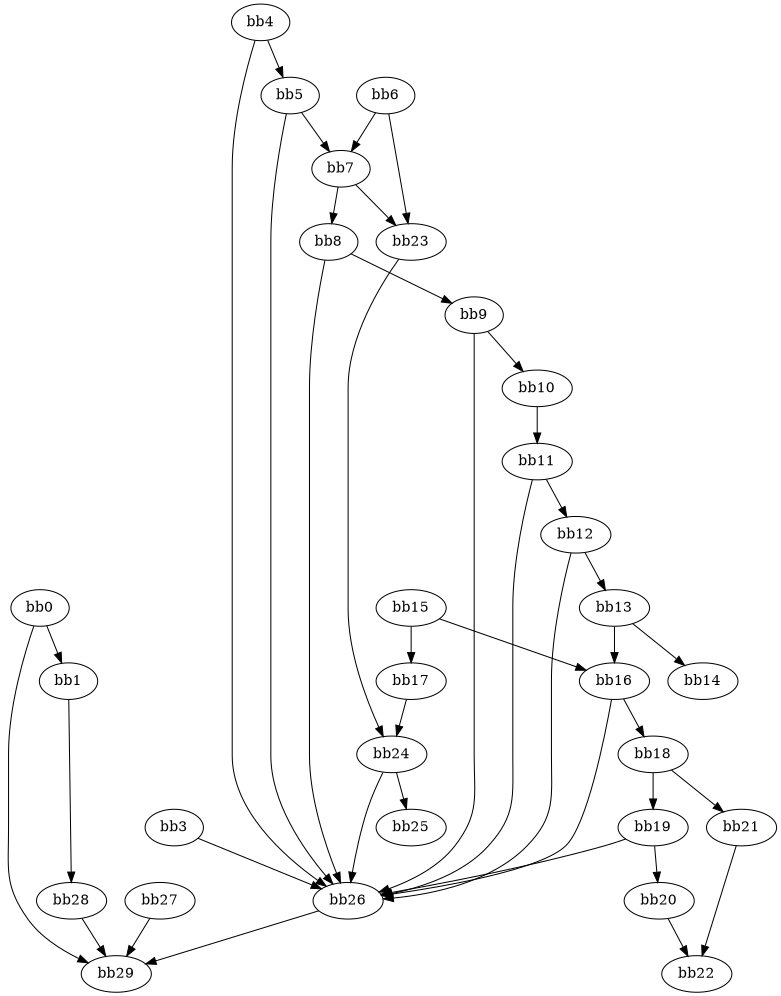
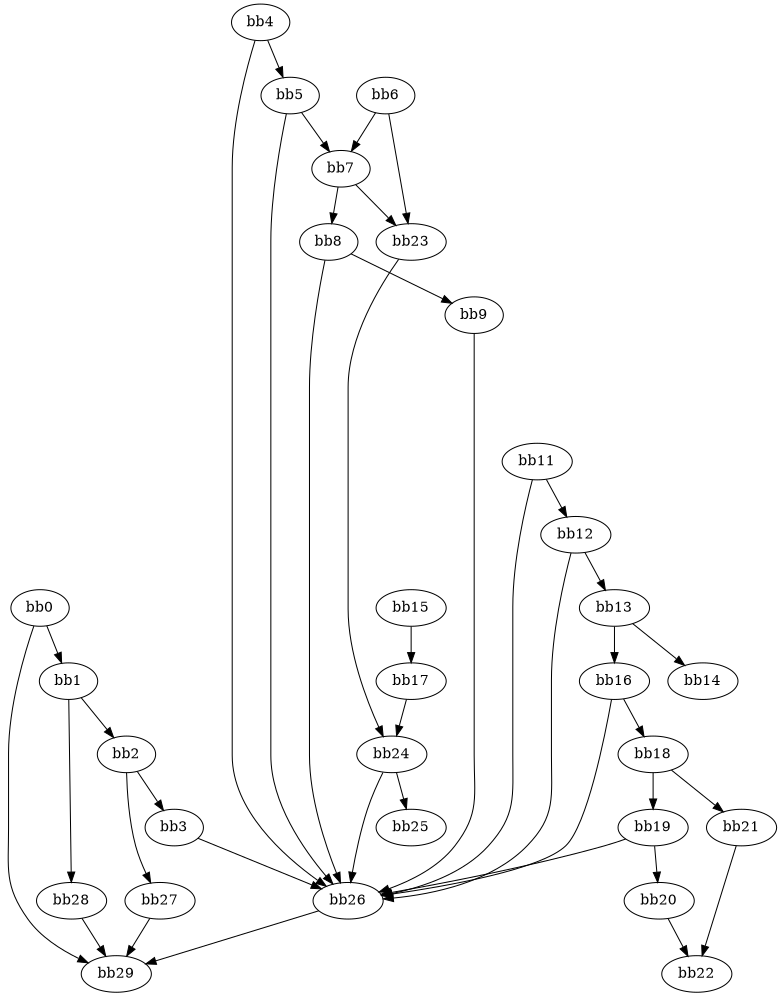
(537, 388) -> none
(505, 642) -> none
none -> (126, 754)
